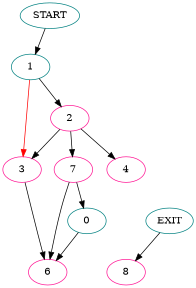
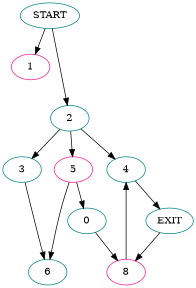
(31, 67) -> (31, 67)
(48, 90) -> (59, 63)
(27, 115) -> none
(70, 118) -> (70, 118)
(22, 170) -> (22, 170)
(73, 170) -> (73, 170)
(126, 170) -> (126, 170)
none -> (145, 192)
none -> (126, 224)
(70, 244) -> (104, 244)
(48, 272) -> (48, 272)
